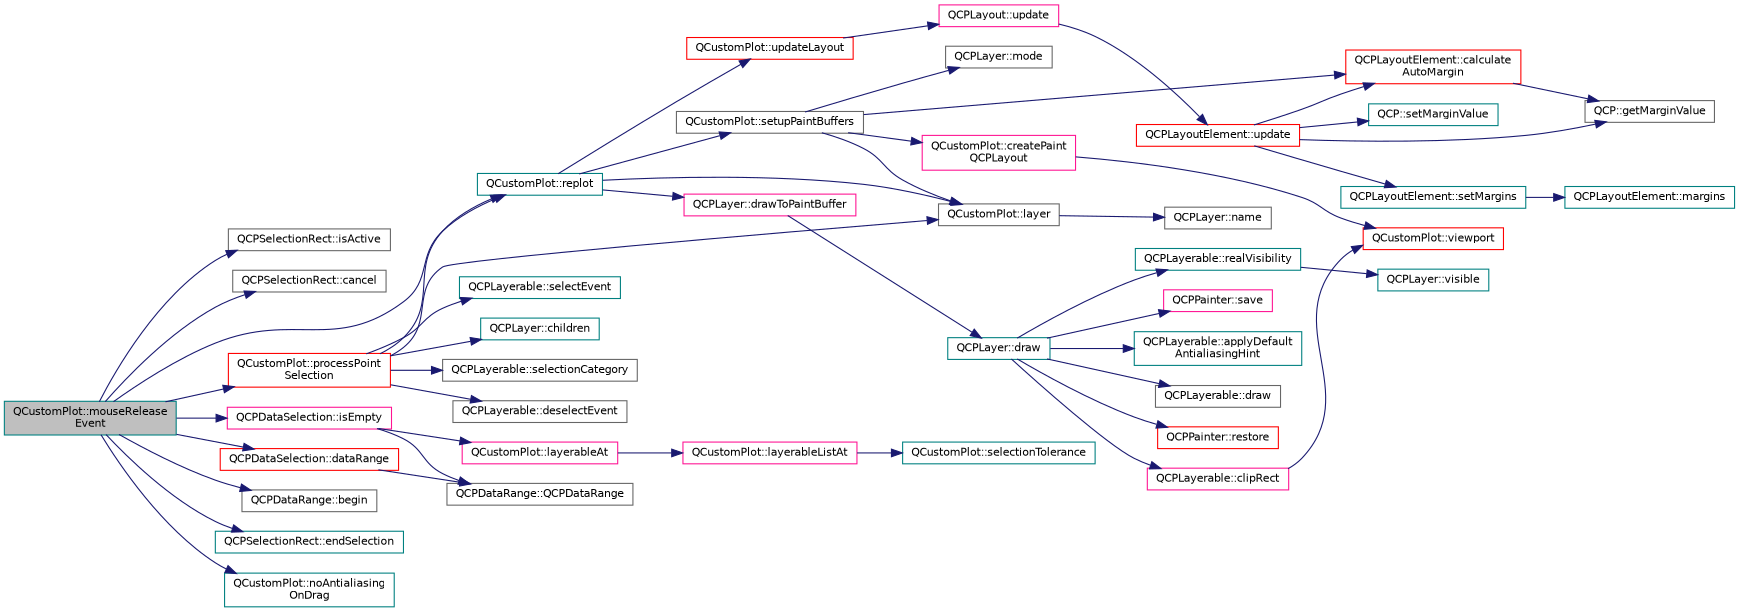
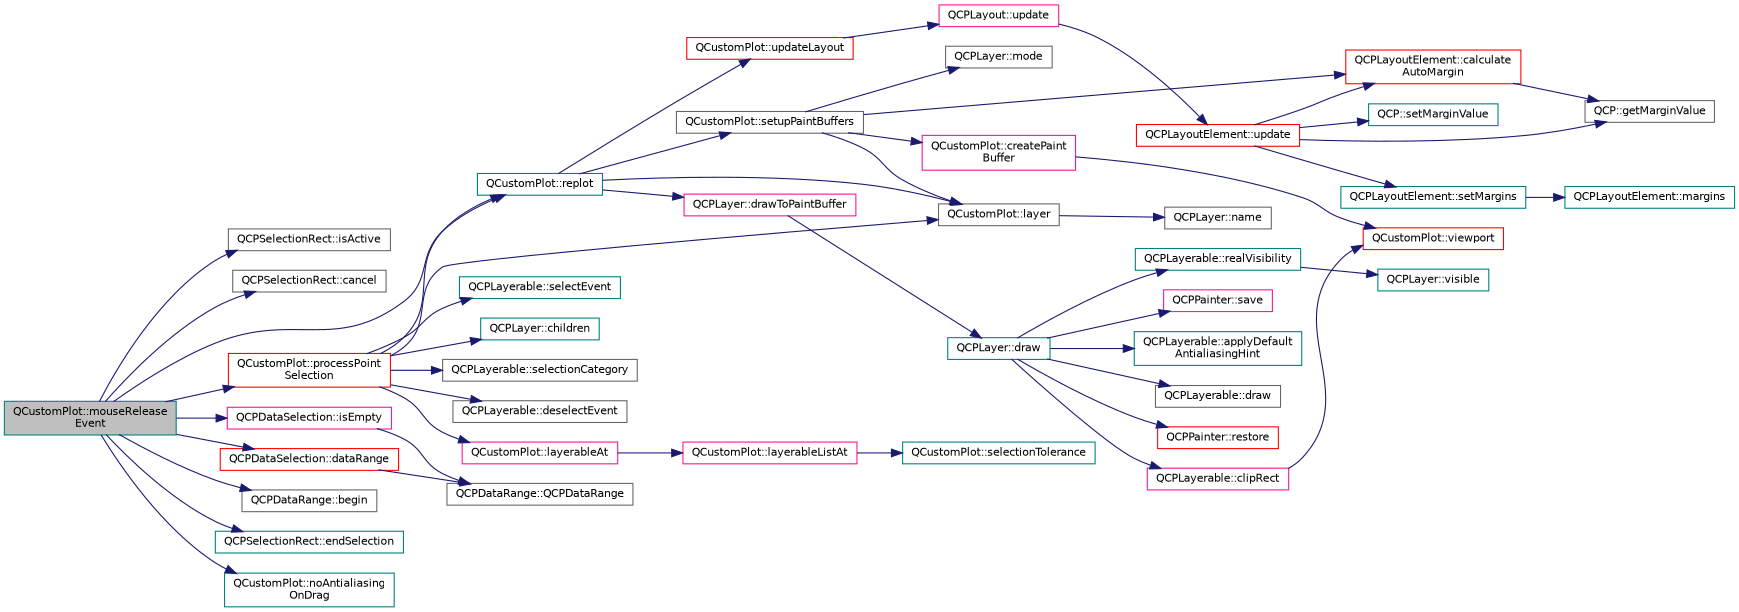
(999, 153) -> (999, 153)
(419, 435) -> (420, 412)
